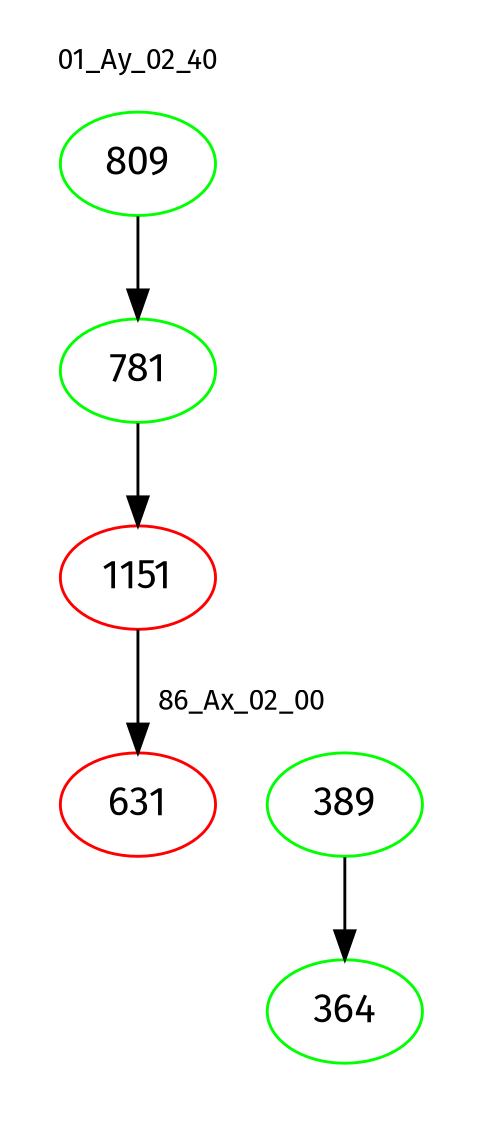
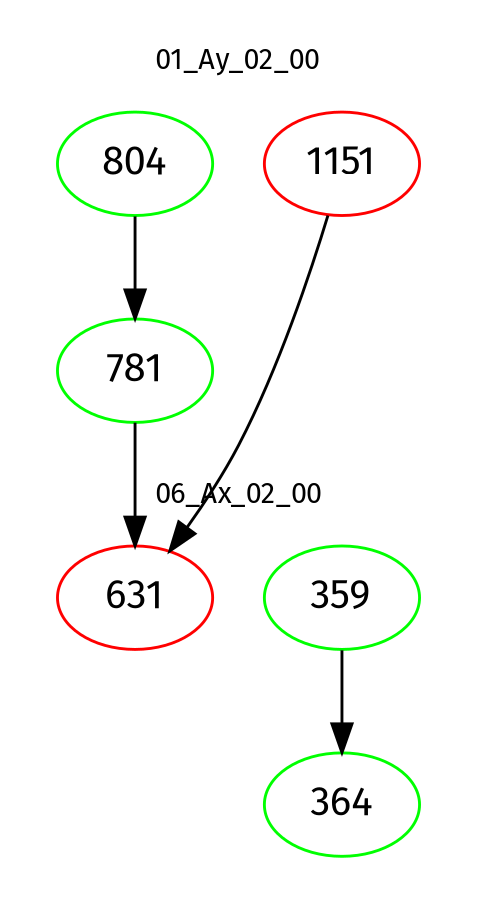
(138, 62) -> (239, 62)
(138, 164) -> (135, 164)
(138, 460) -> (135, 486)
(241, 703) -> (239, 496)
(345, 805) -> (342, 598)
